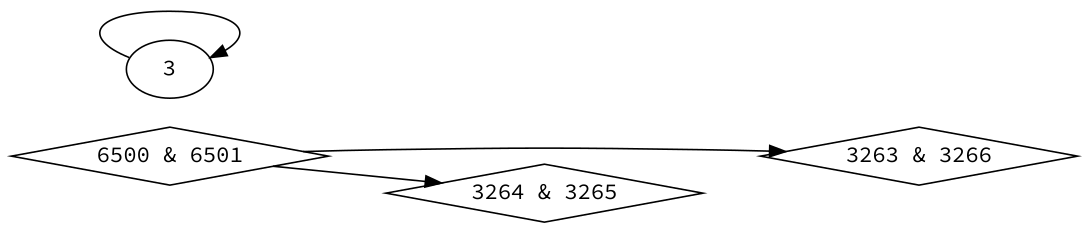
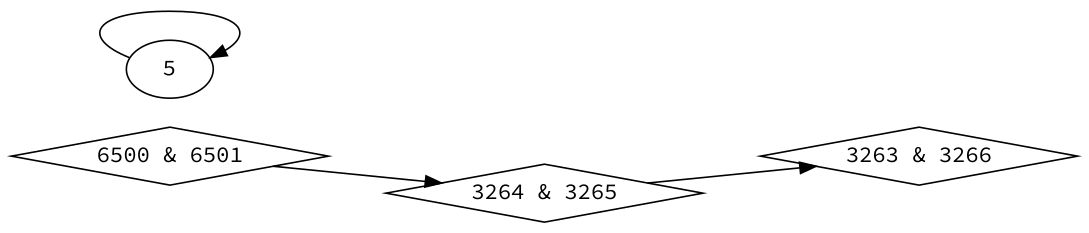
(170, 69) -> (170, 69)
(536, 148) -> (724, 175)
